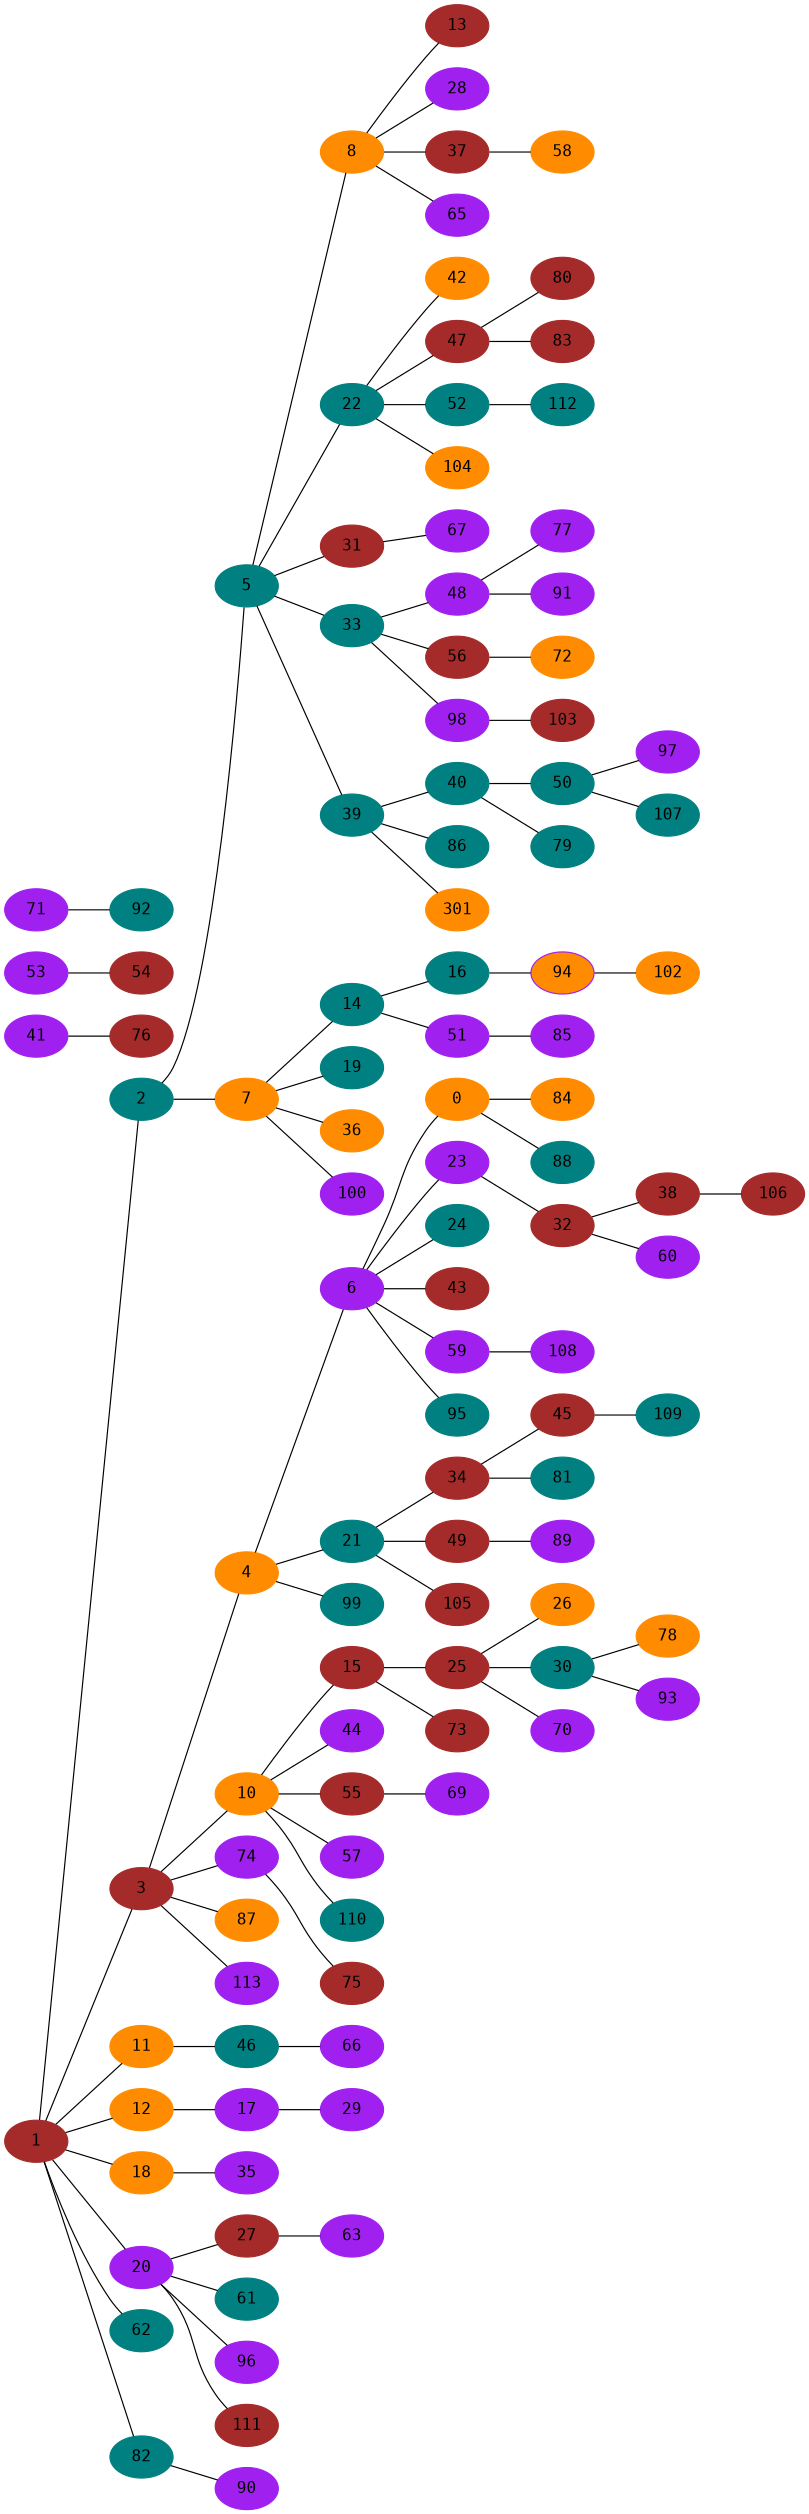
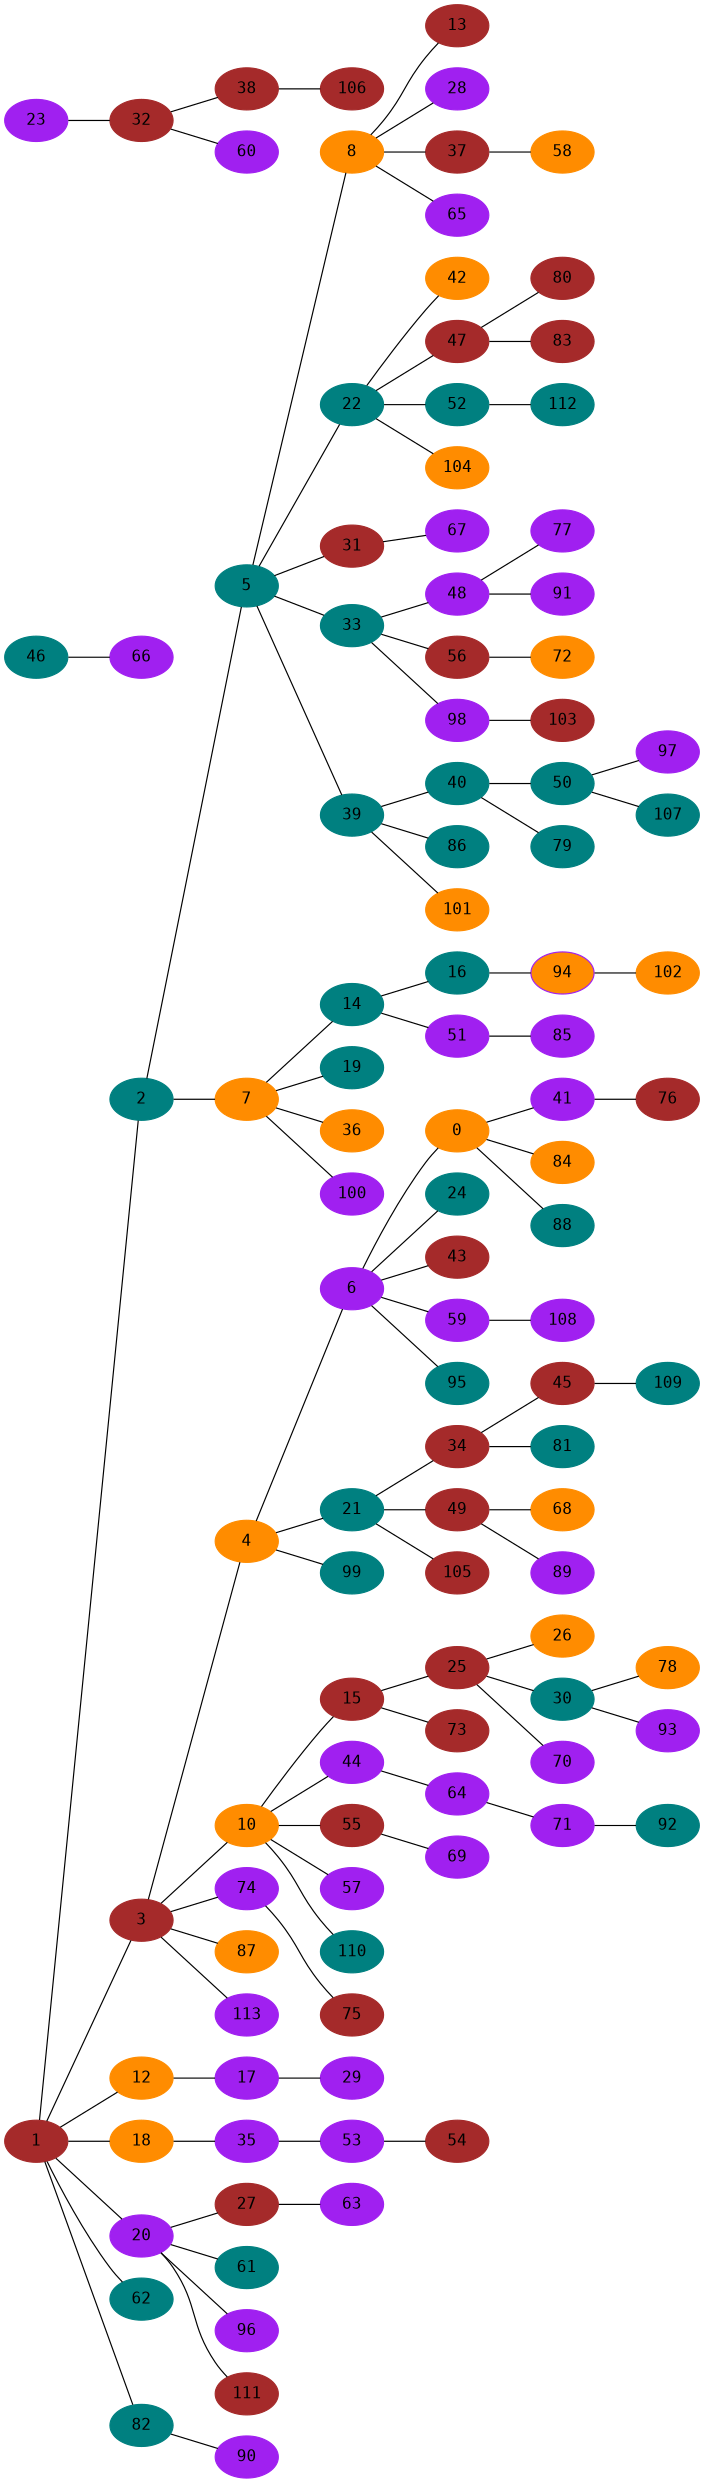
(457, 910) -> (457, 910)
none -> (510, 1115)
(401, 1224) -> none
none -> (563, 1510)
none -> (457, 1794)
(142, 2047) -> none
none -> (300, 2141)
